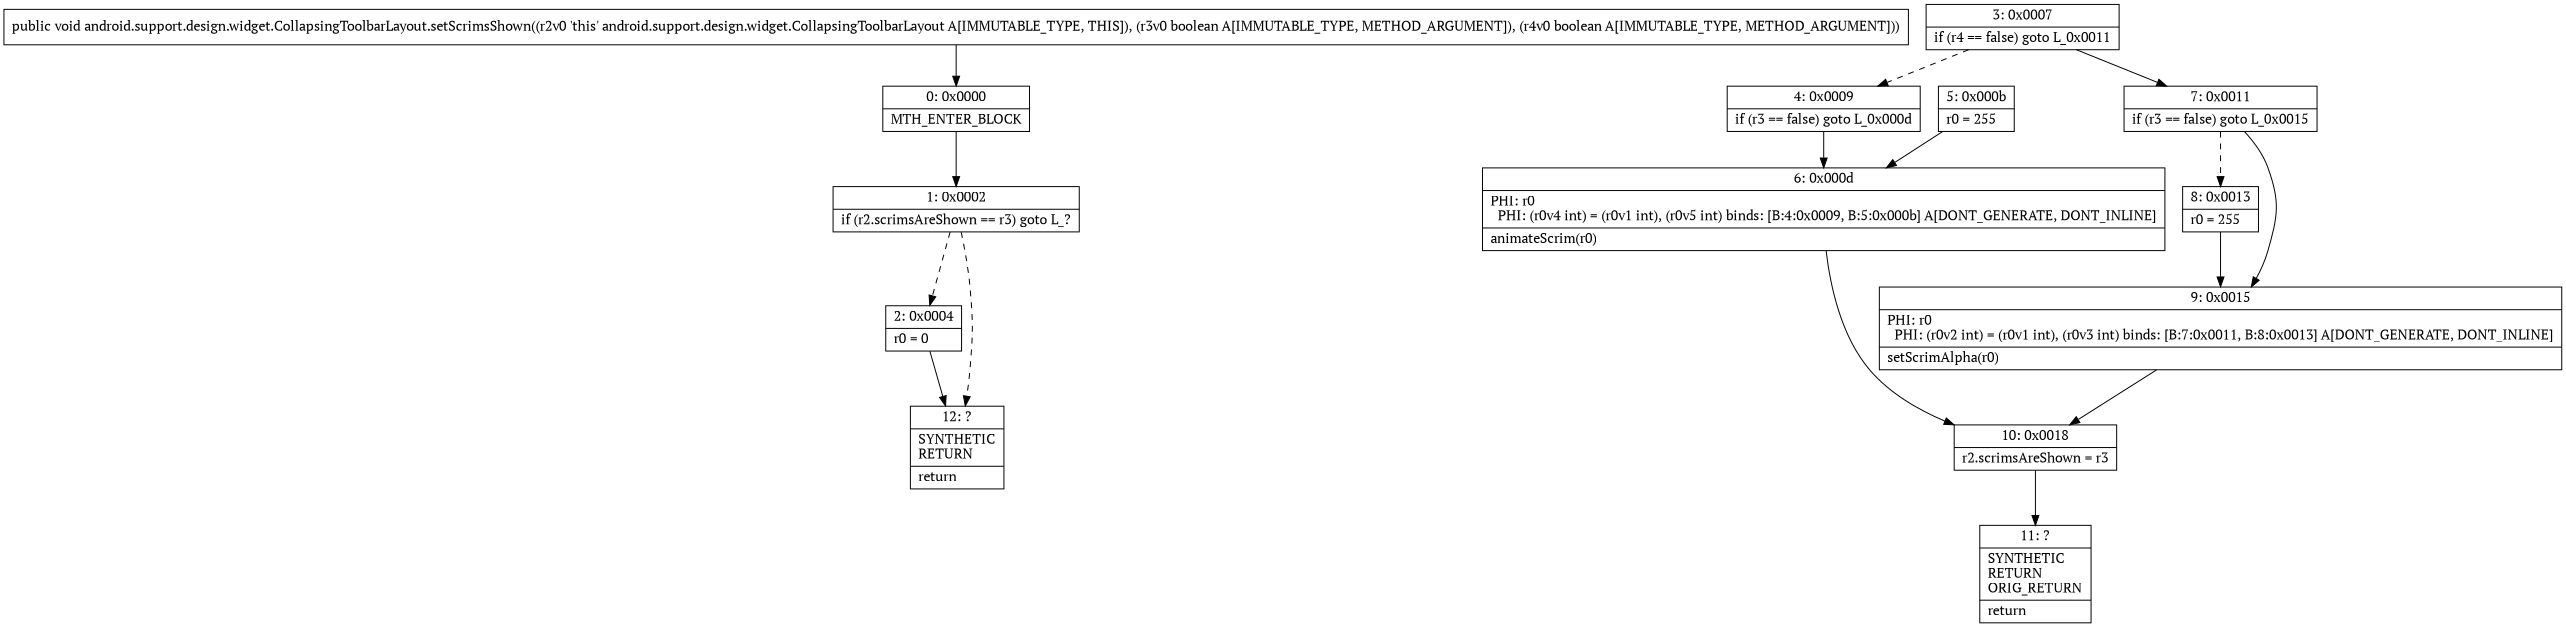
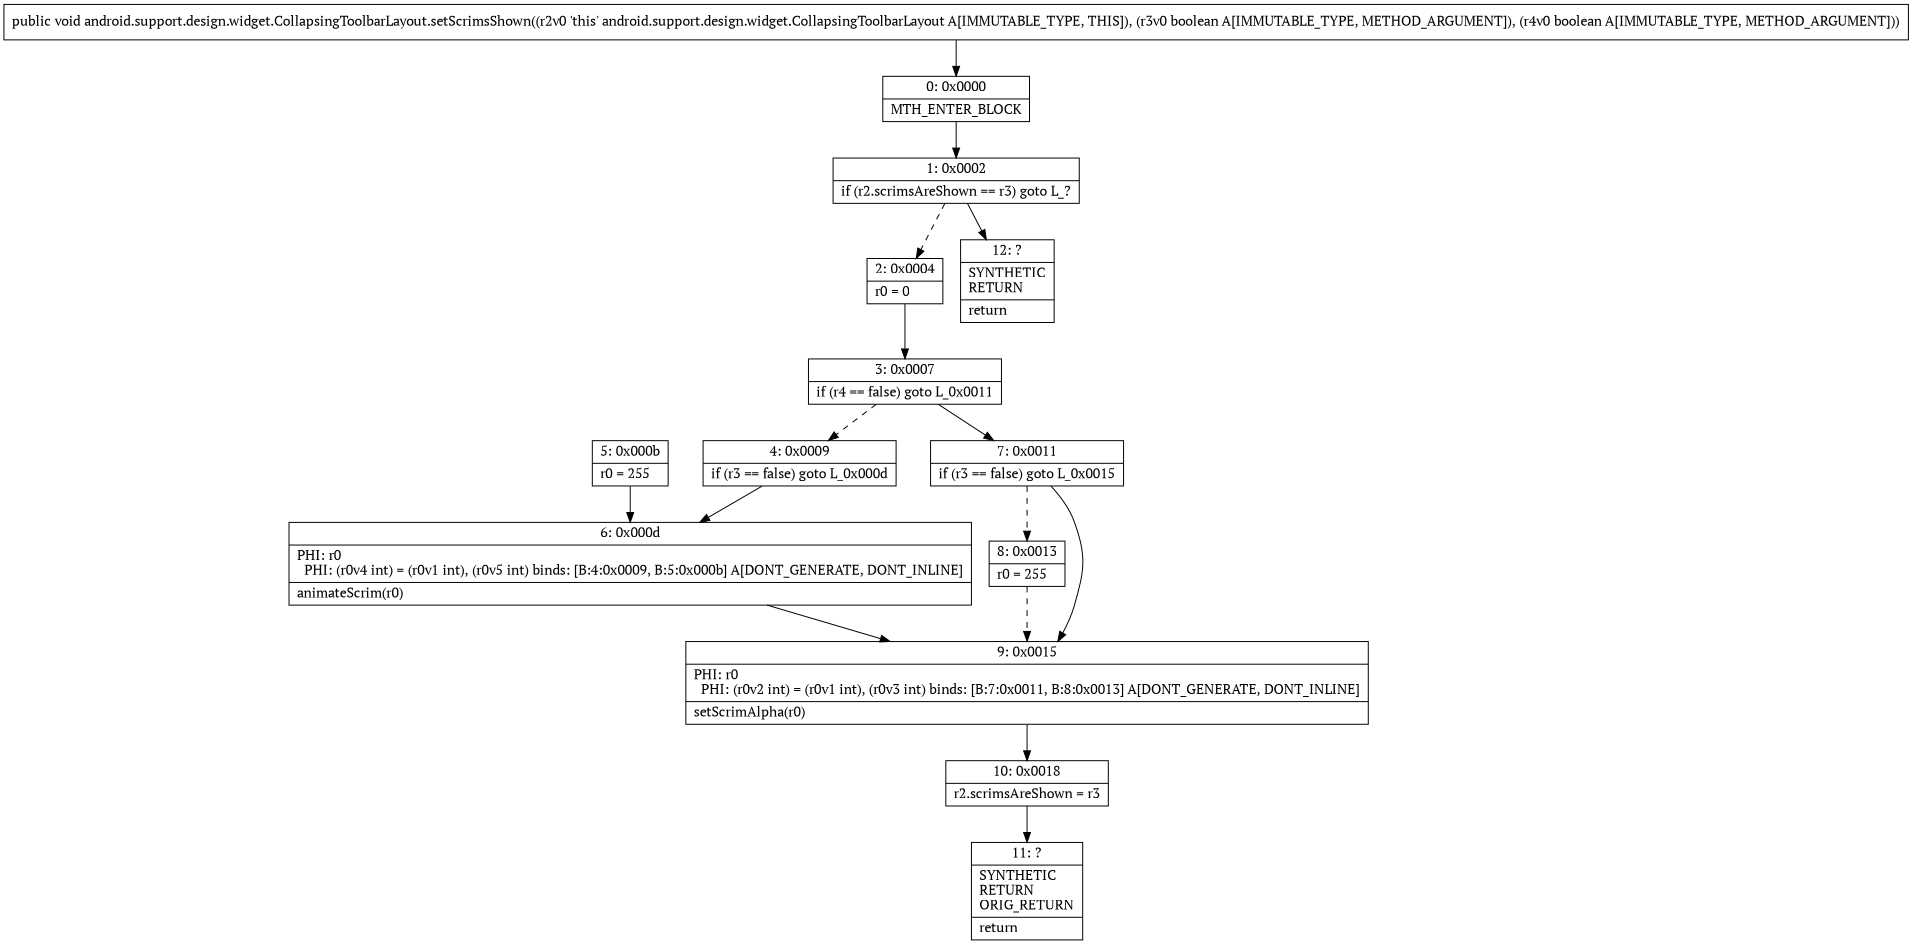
(2221, 254) -> (1027, 609)
(972, 314) -> (975, 217)
(1859, 355) -> (824, 622)
(936, 374) -> (905, 326)
